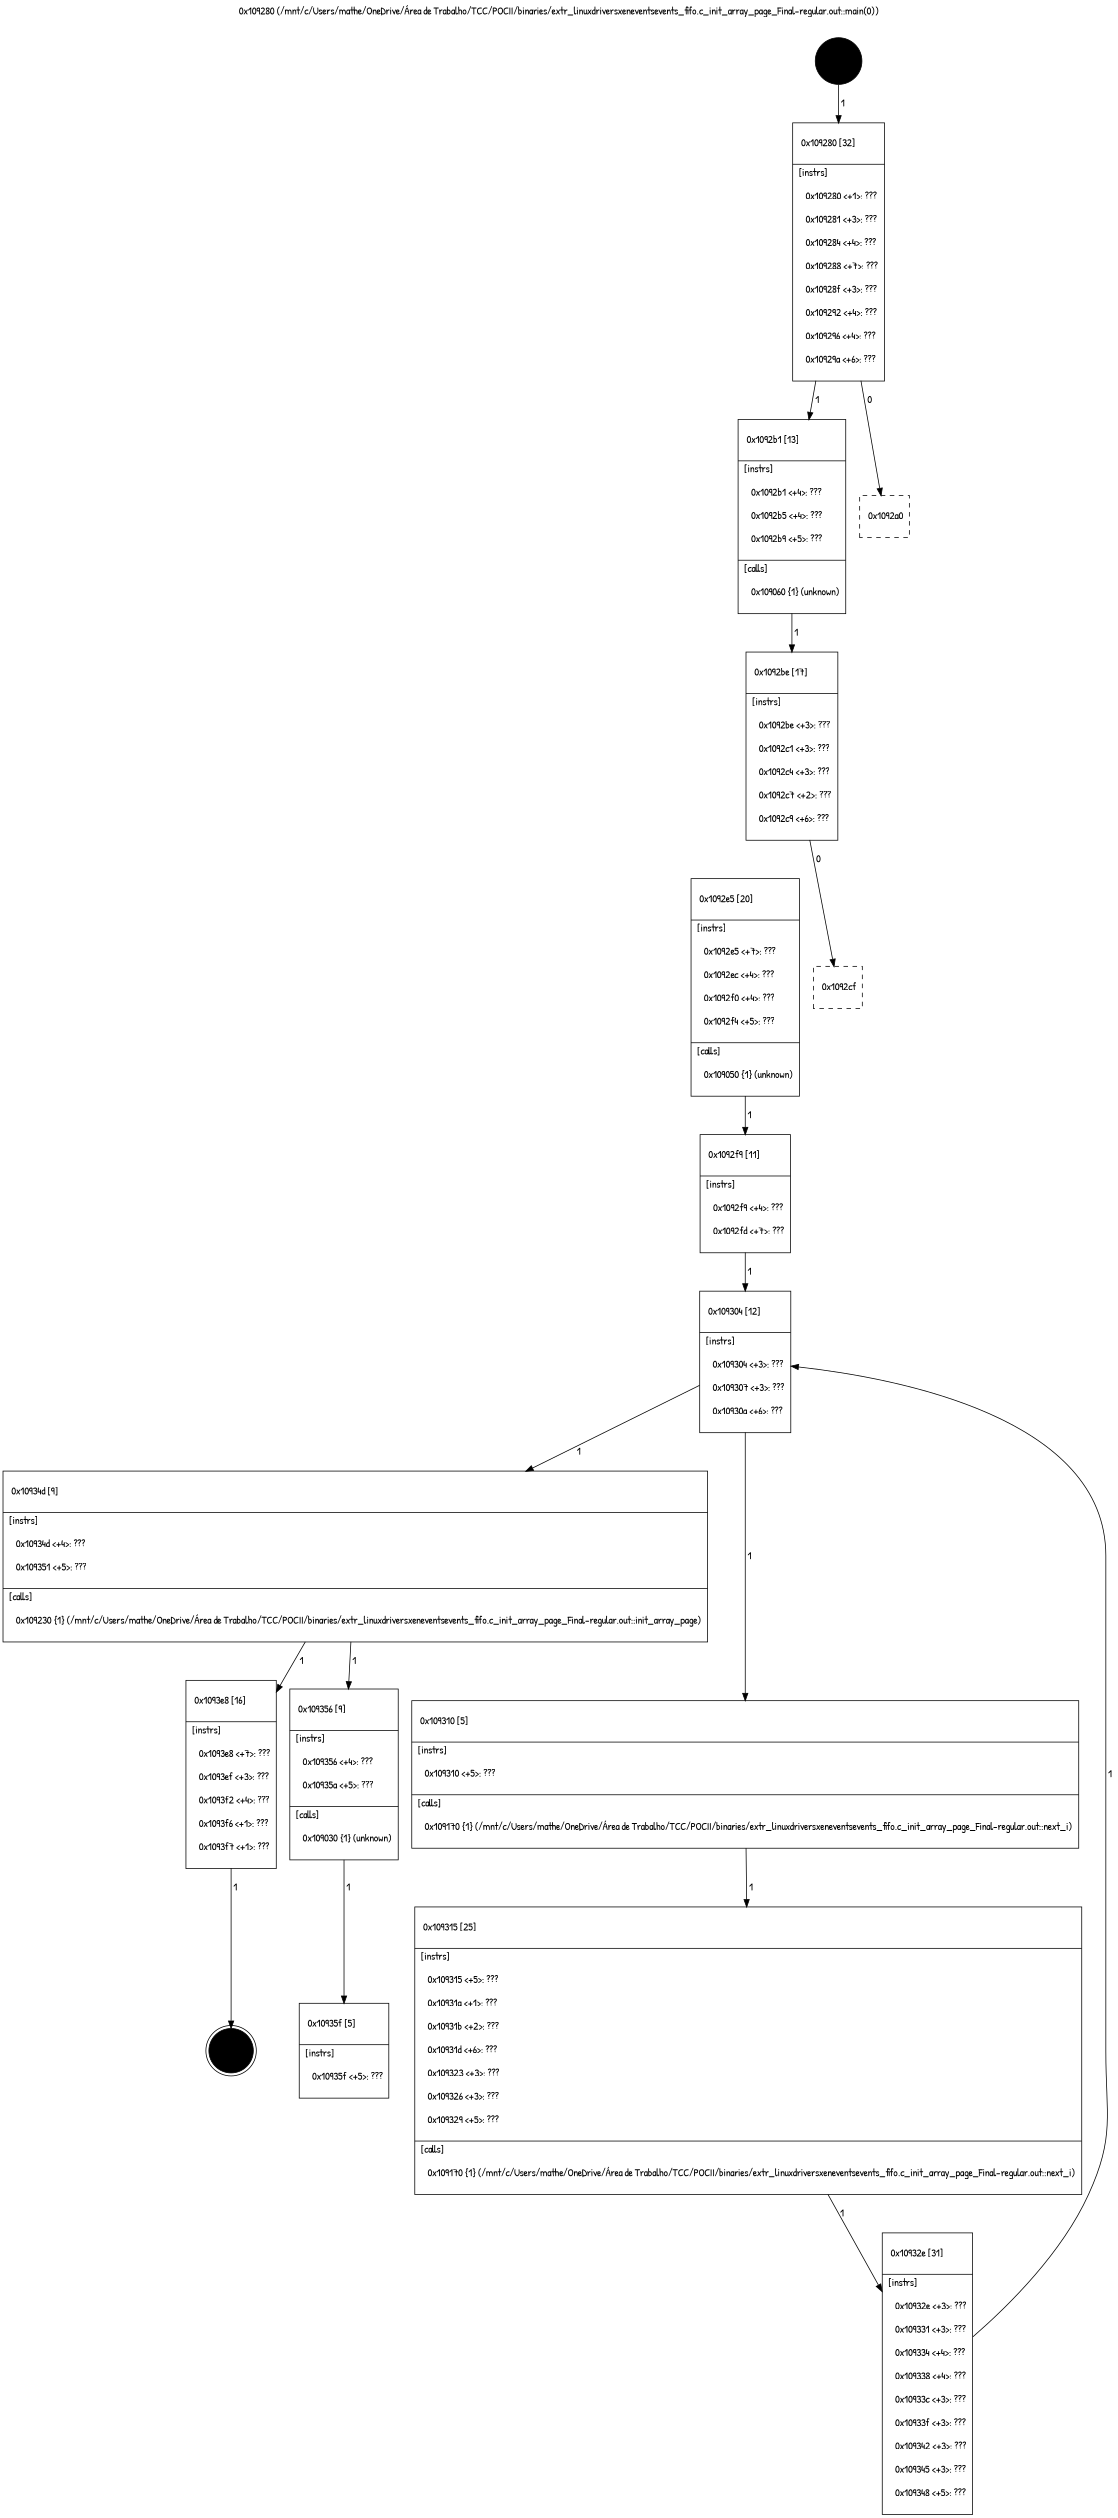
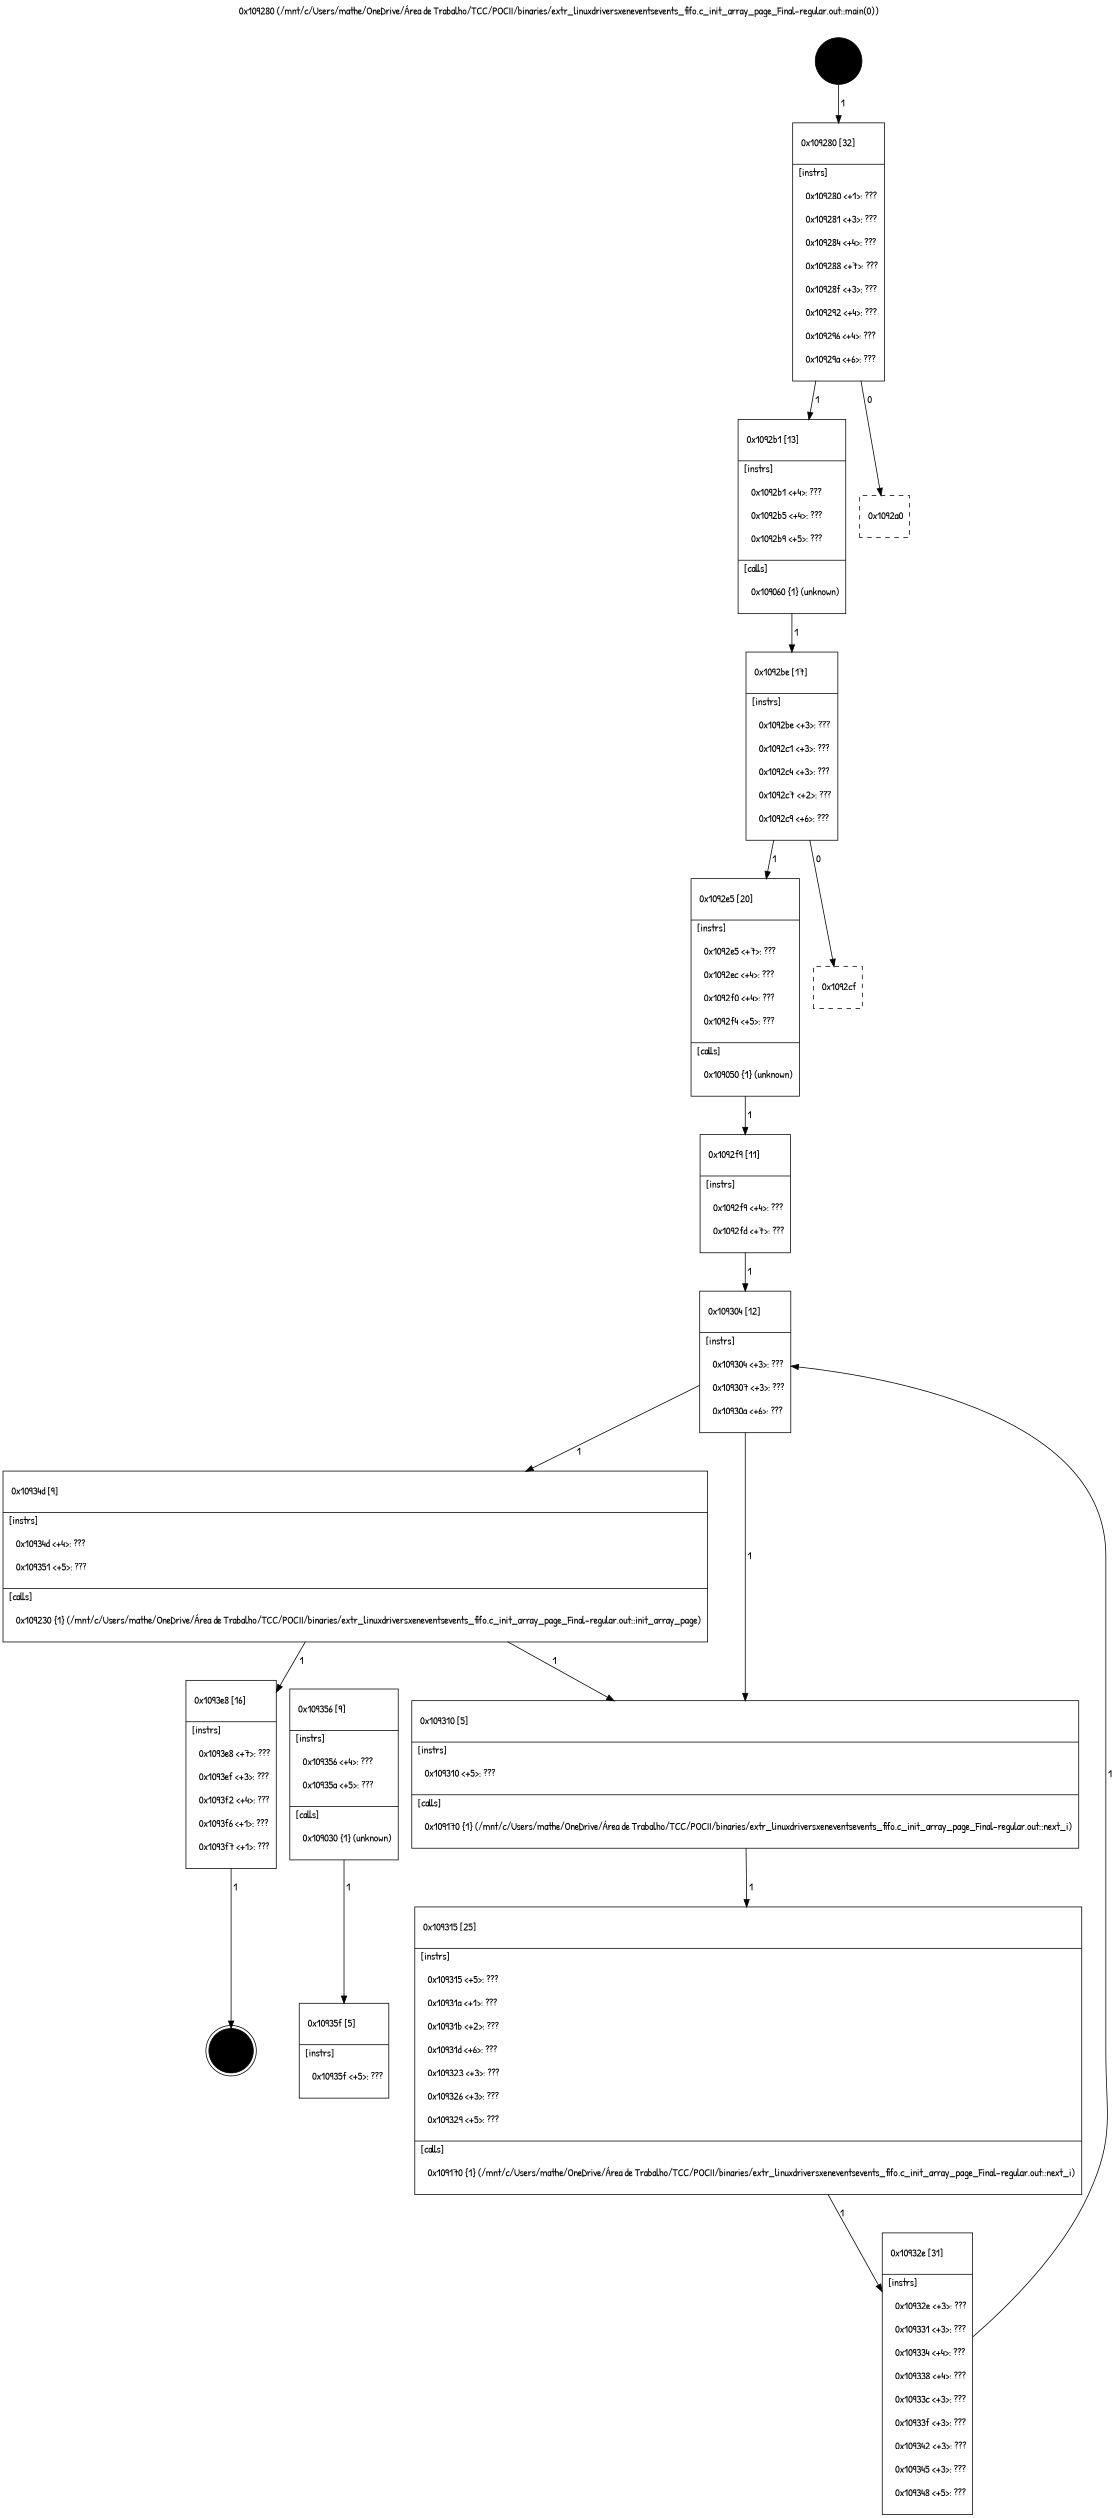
none -> (771, 856)
(350, 1662) -> (558, 1670)
